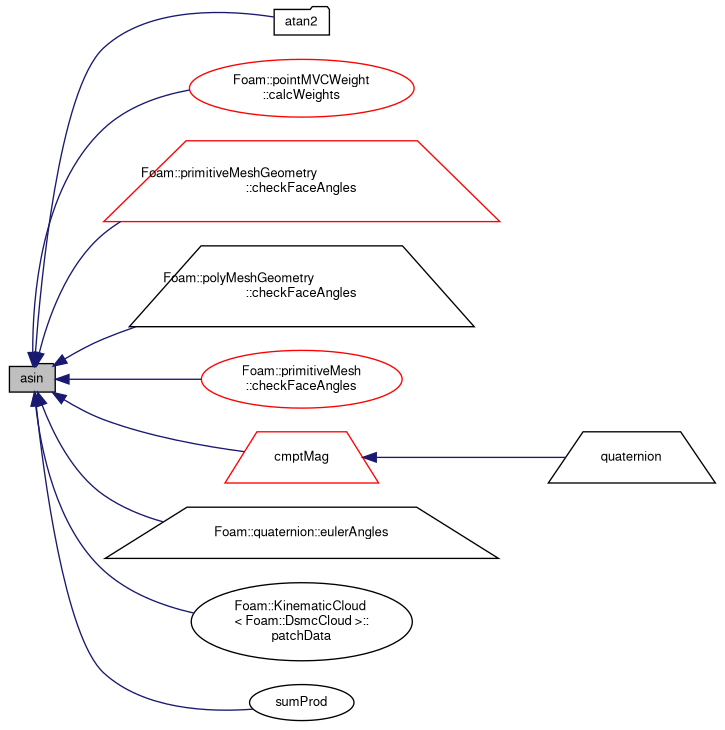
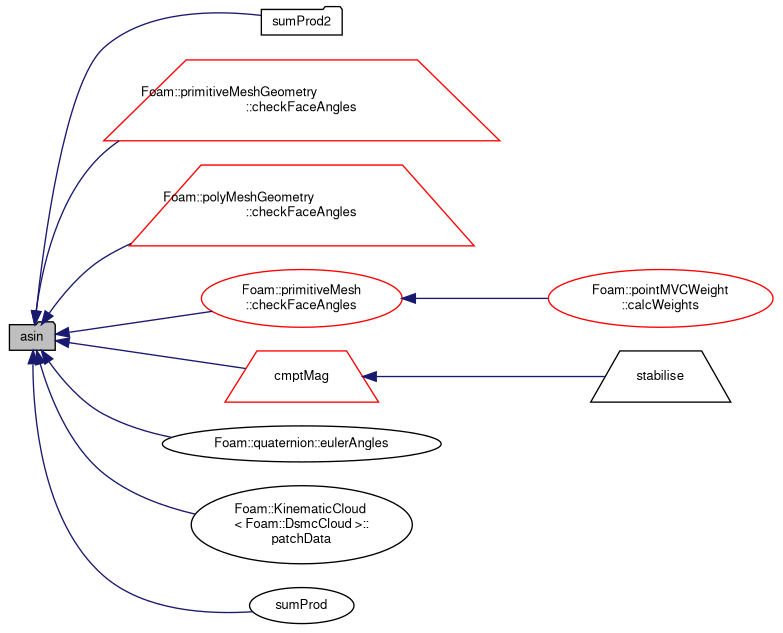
(302, 22) -> (302, 22)
(66, 180) -> (482, 298)
(302, 286) -> (302, 205)
(632, 457) -> (661, 377)
(302, 533) -> (302, 444)
